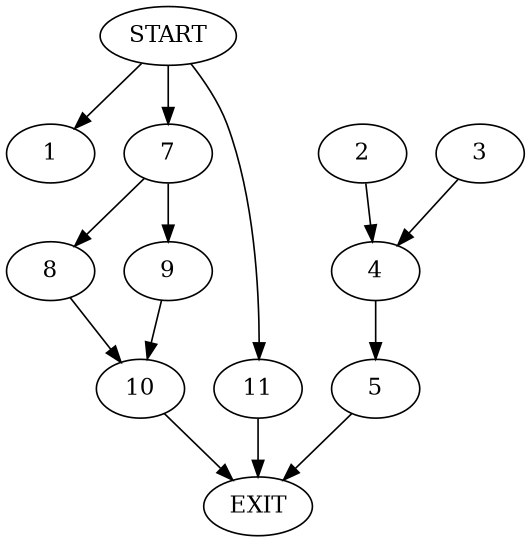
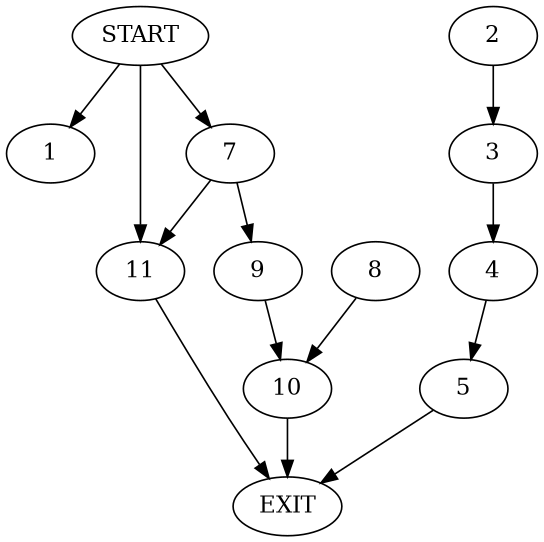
(368, 204) -> (493, 87)
(115, 206) -> (190, 206)
